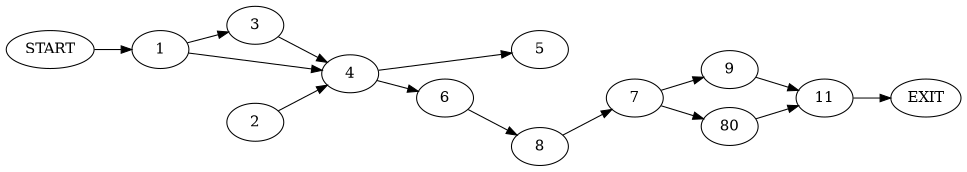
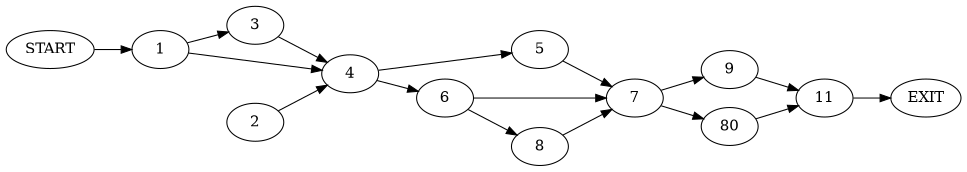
none -> (583, 71)
none -> (535, 98)
